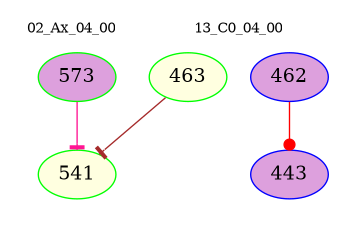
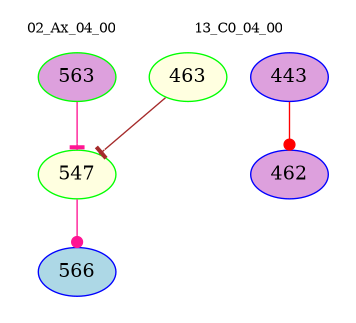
(77, 77) -> (77, 77)
(289, 121) -> (289, 121)
(77, 175) -> (77, 175)
none -> (77, 272)
